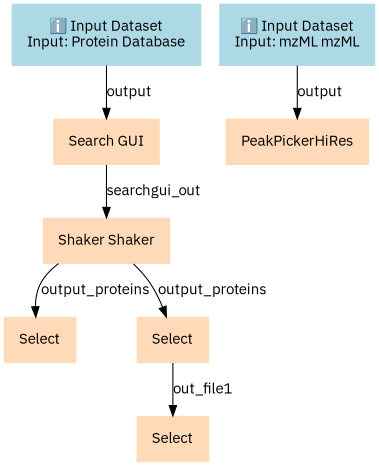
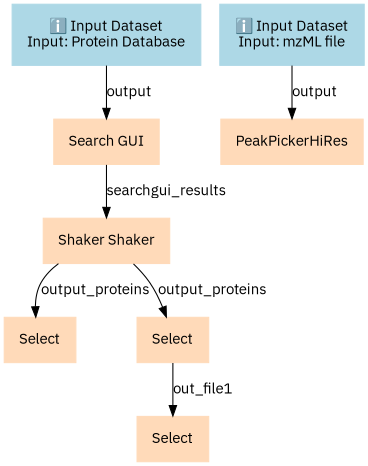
(297, 35) -> (292, 35)
(154, 191) -> (167, 191)
